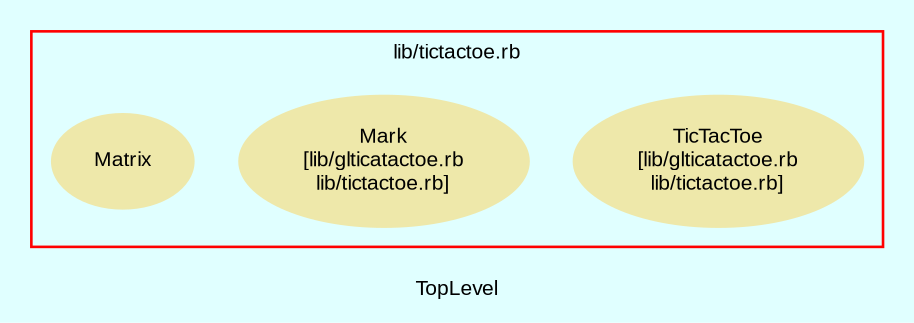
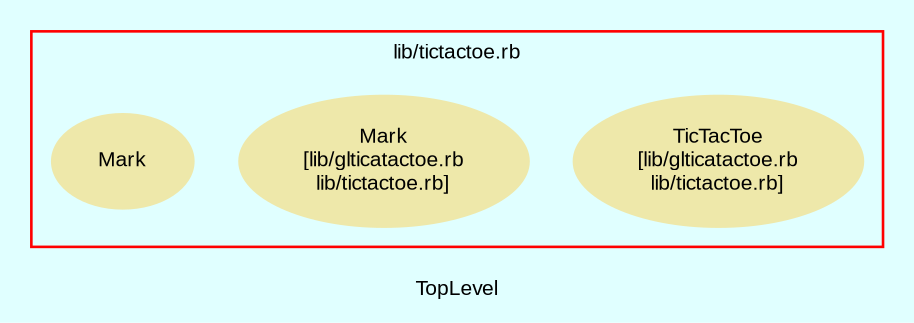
(123, 161) -> (123, 161)
